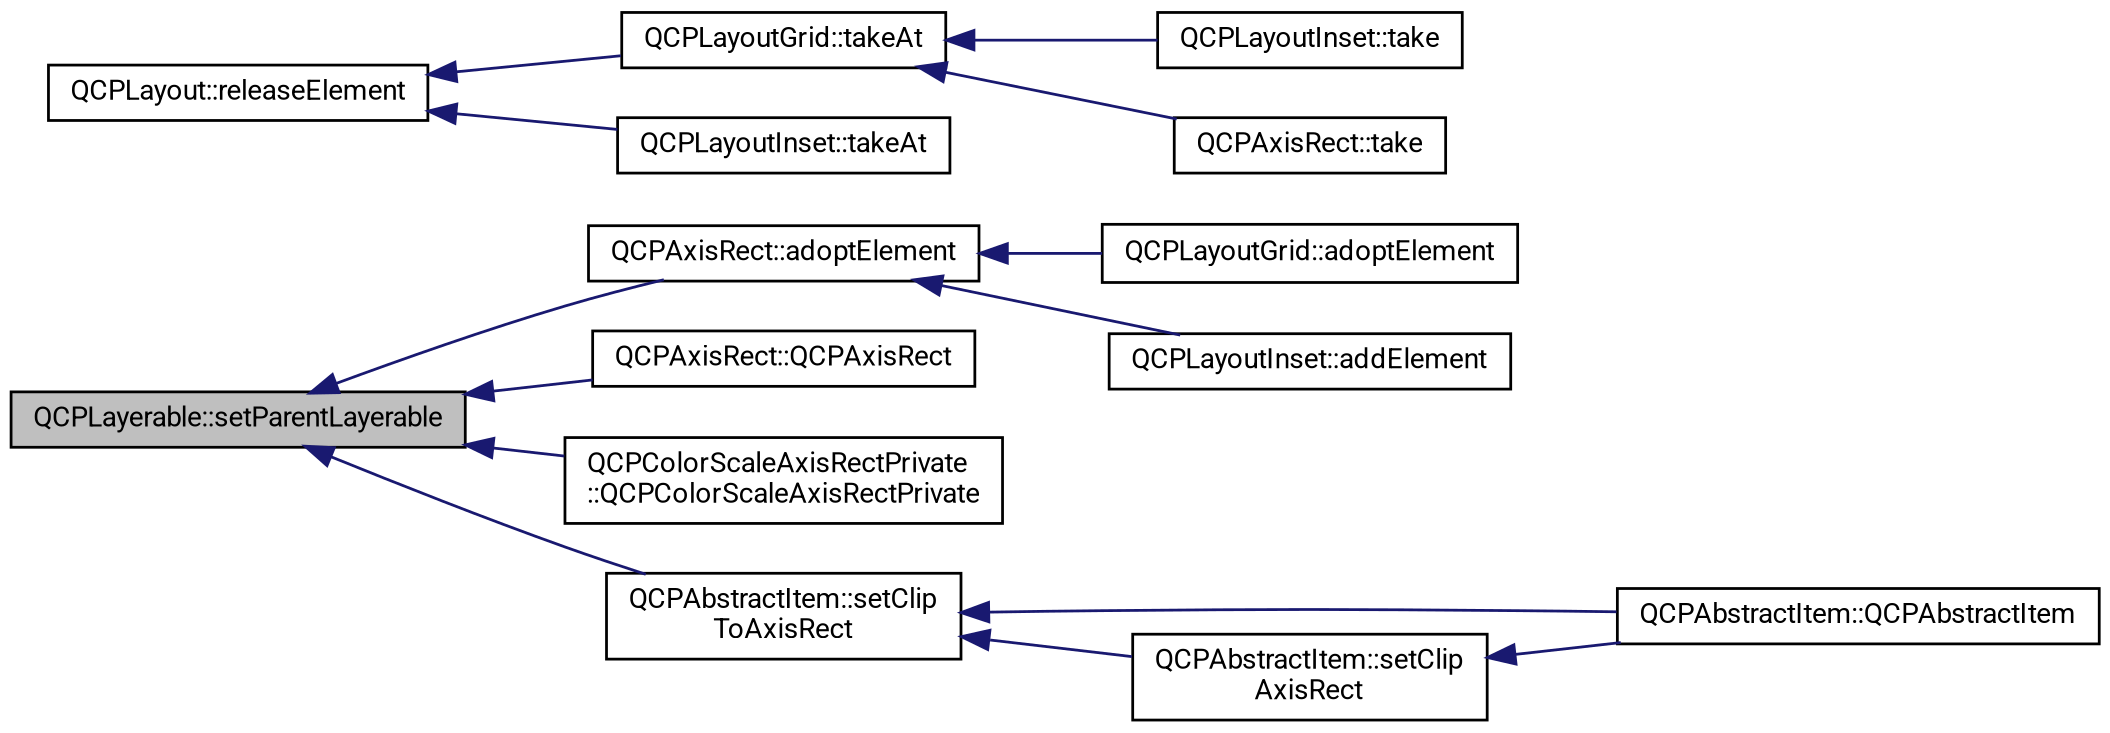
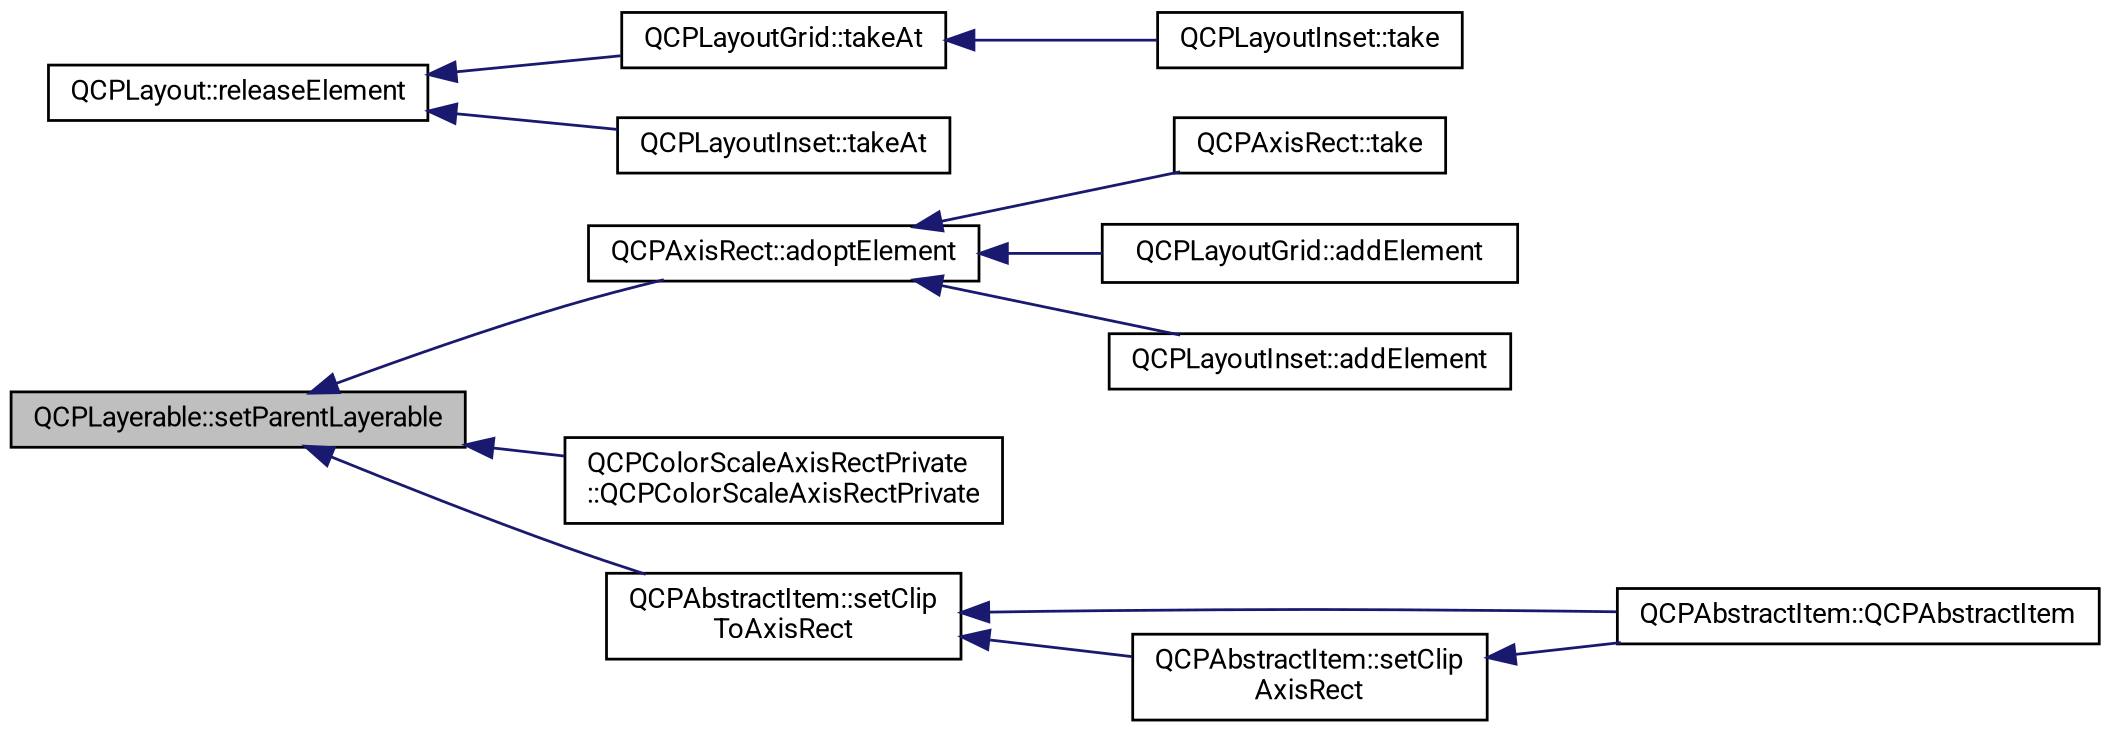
(1061, 96) -> (1061, 197)
(1310, 253) -> (1310, 253)
(784, 359) -> none
